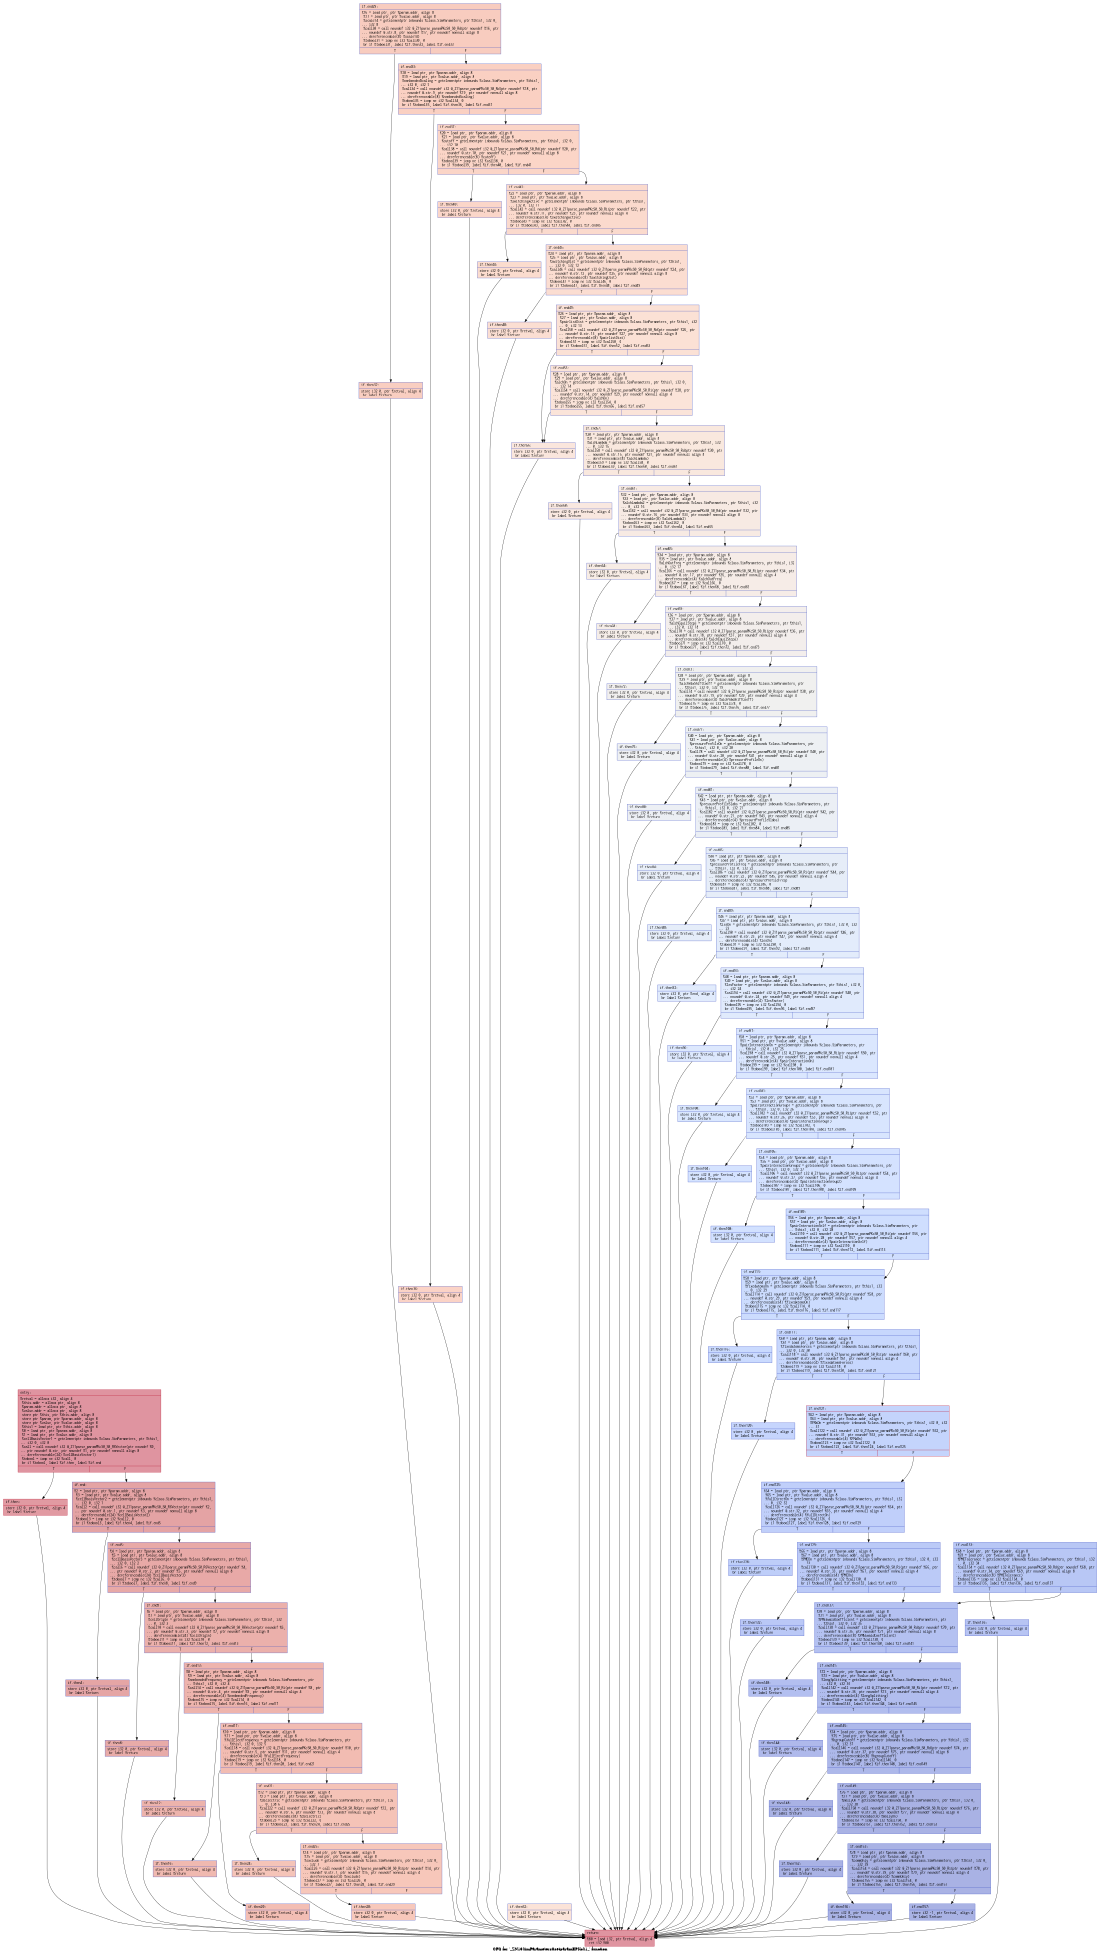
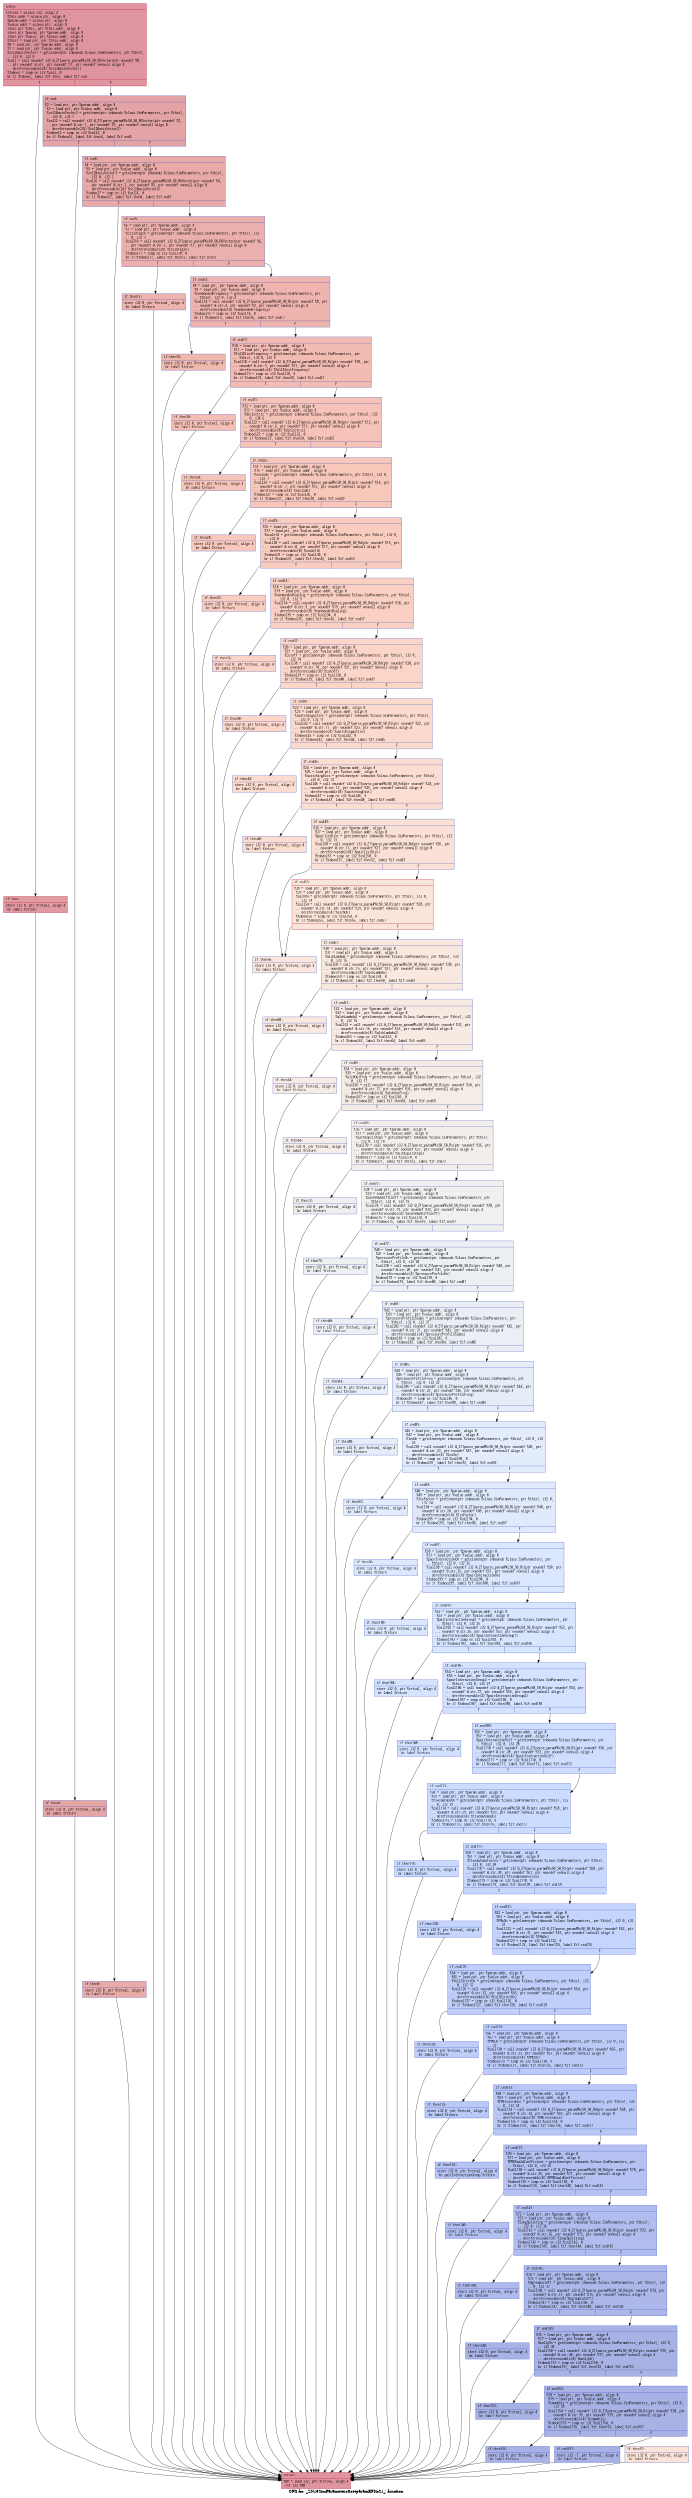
(621, 390) -> (363, 905)
none -> (356, 512)
(687, 994) -> (376, 1508)
(878, 1431) -> (564, 1929)
(904, 1596) -> (590, 2079)
(983, 1633) -> (466, 2175)
